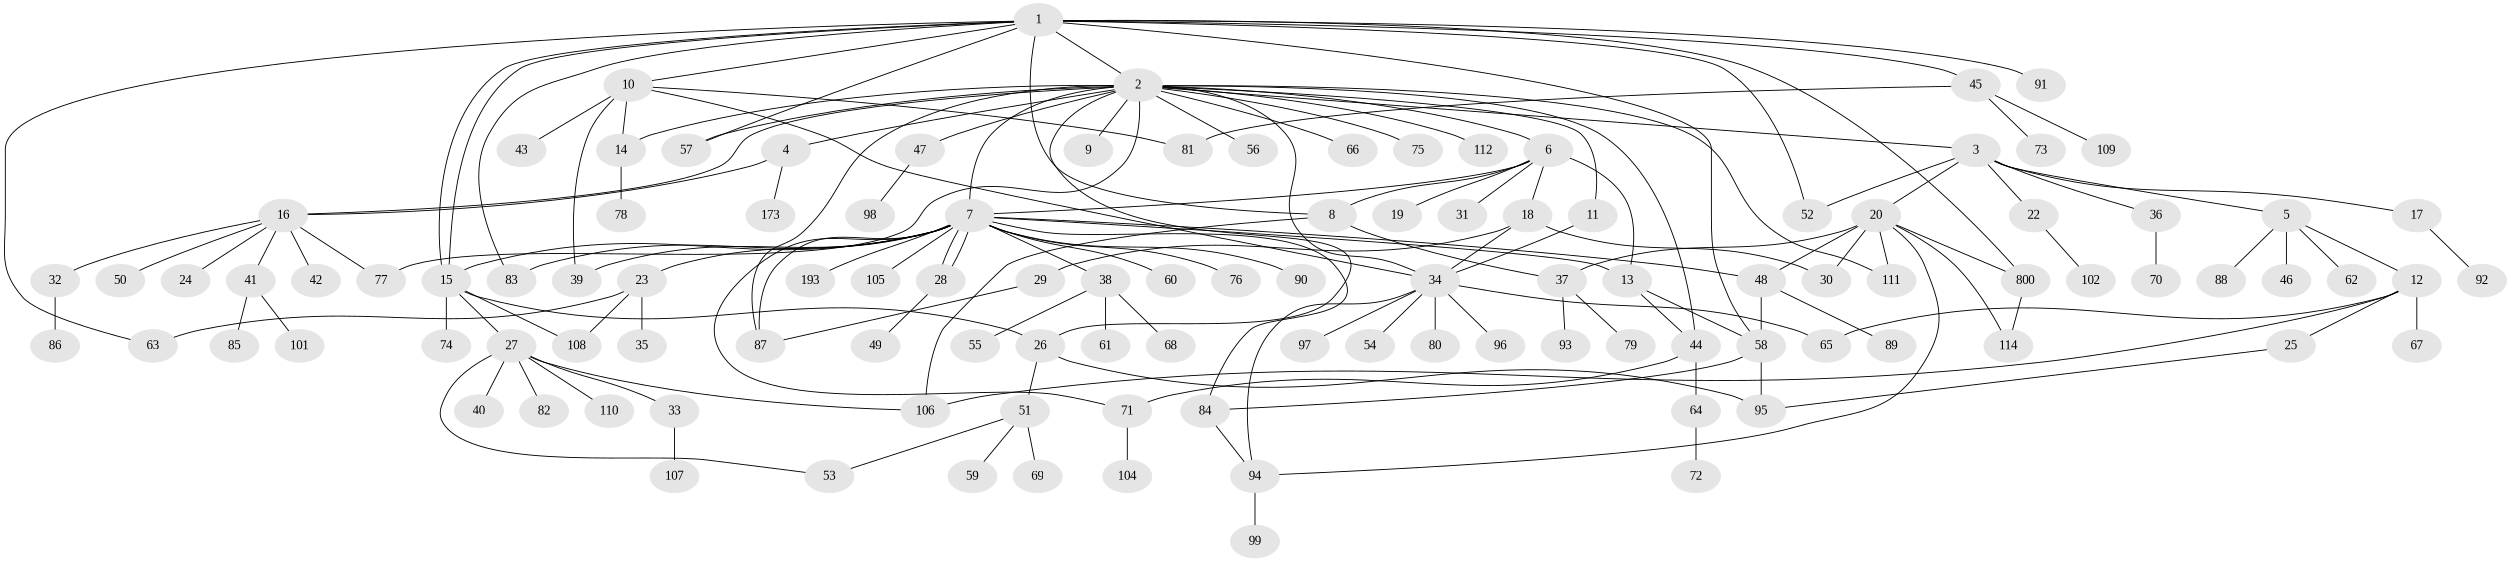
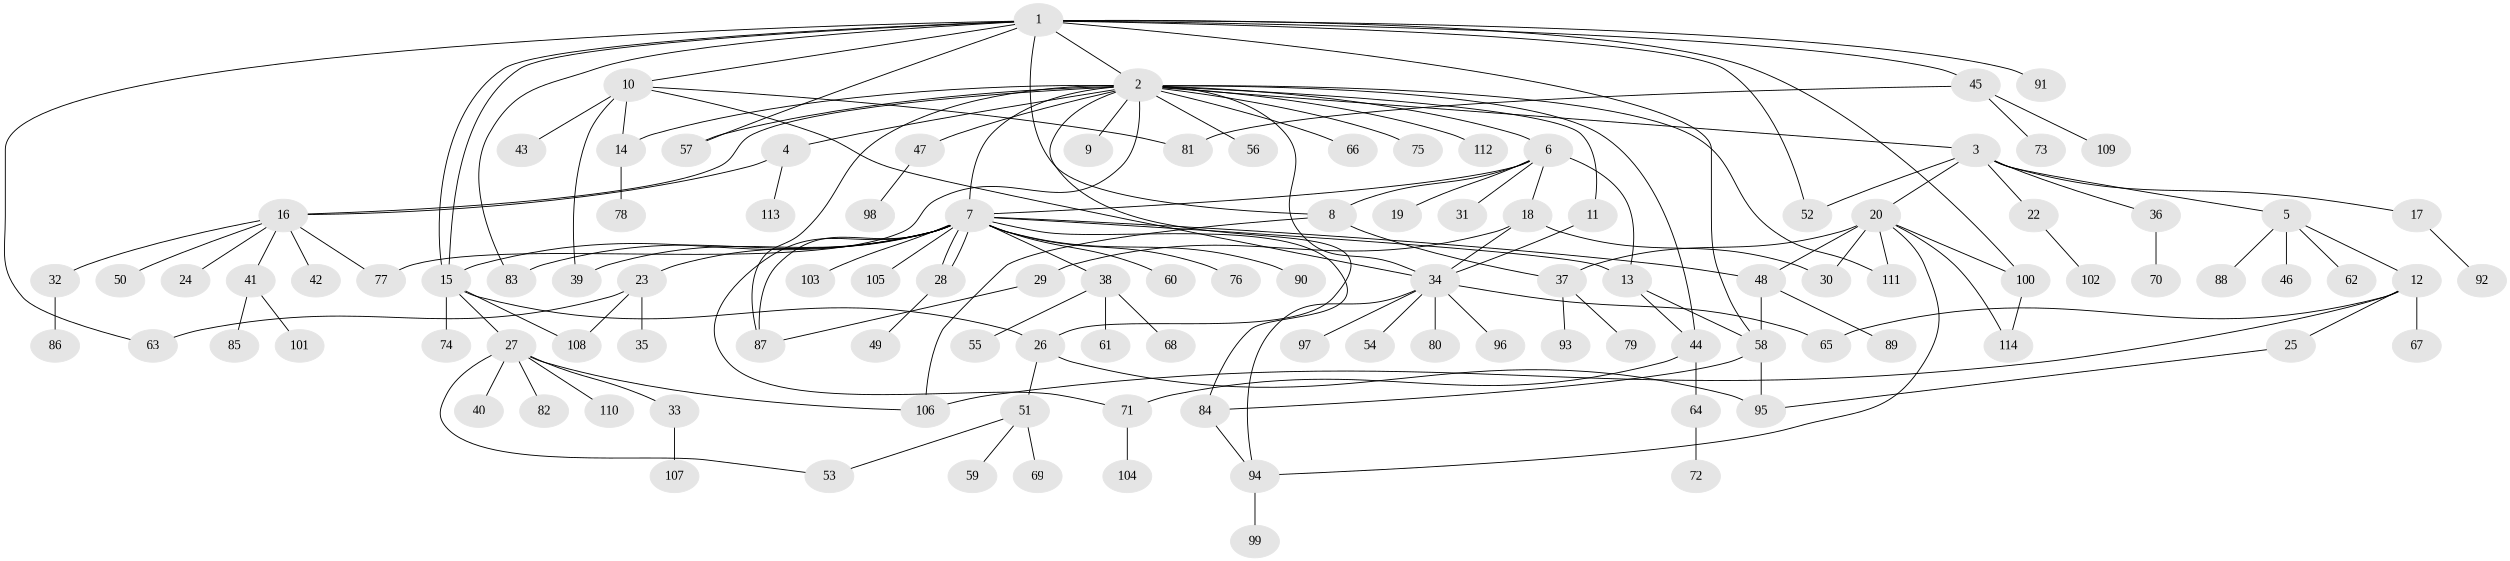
(771, 216) -> (771, 216)
(810, 281) -> (810, 281)
(2026, 281) -> (2026, 281)
